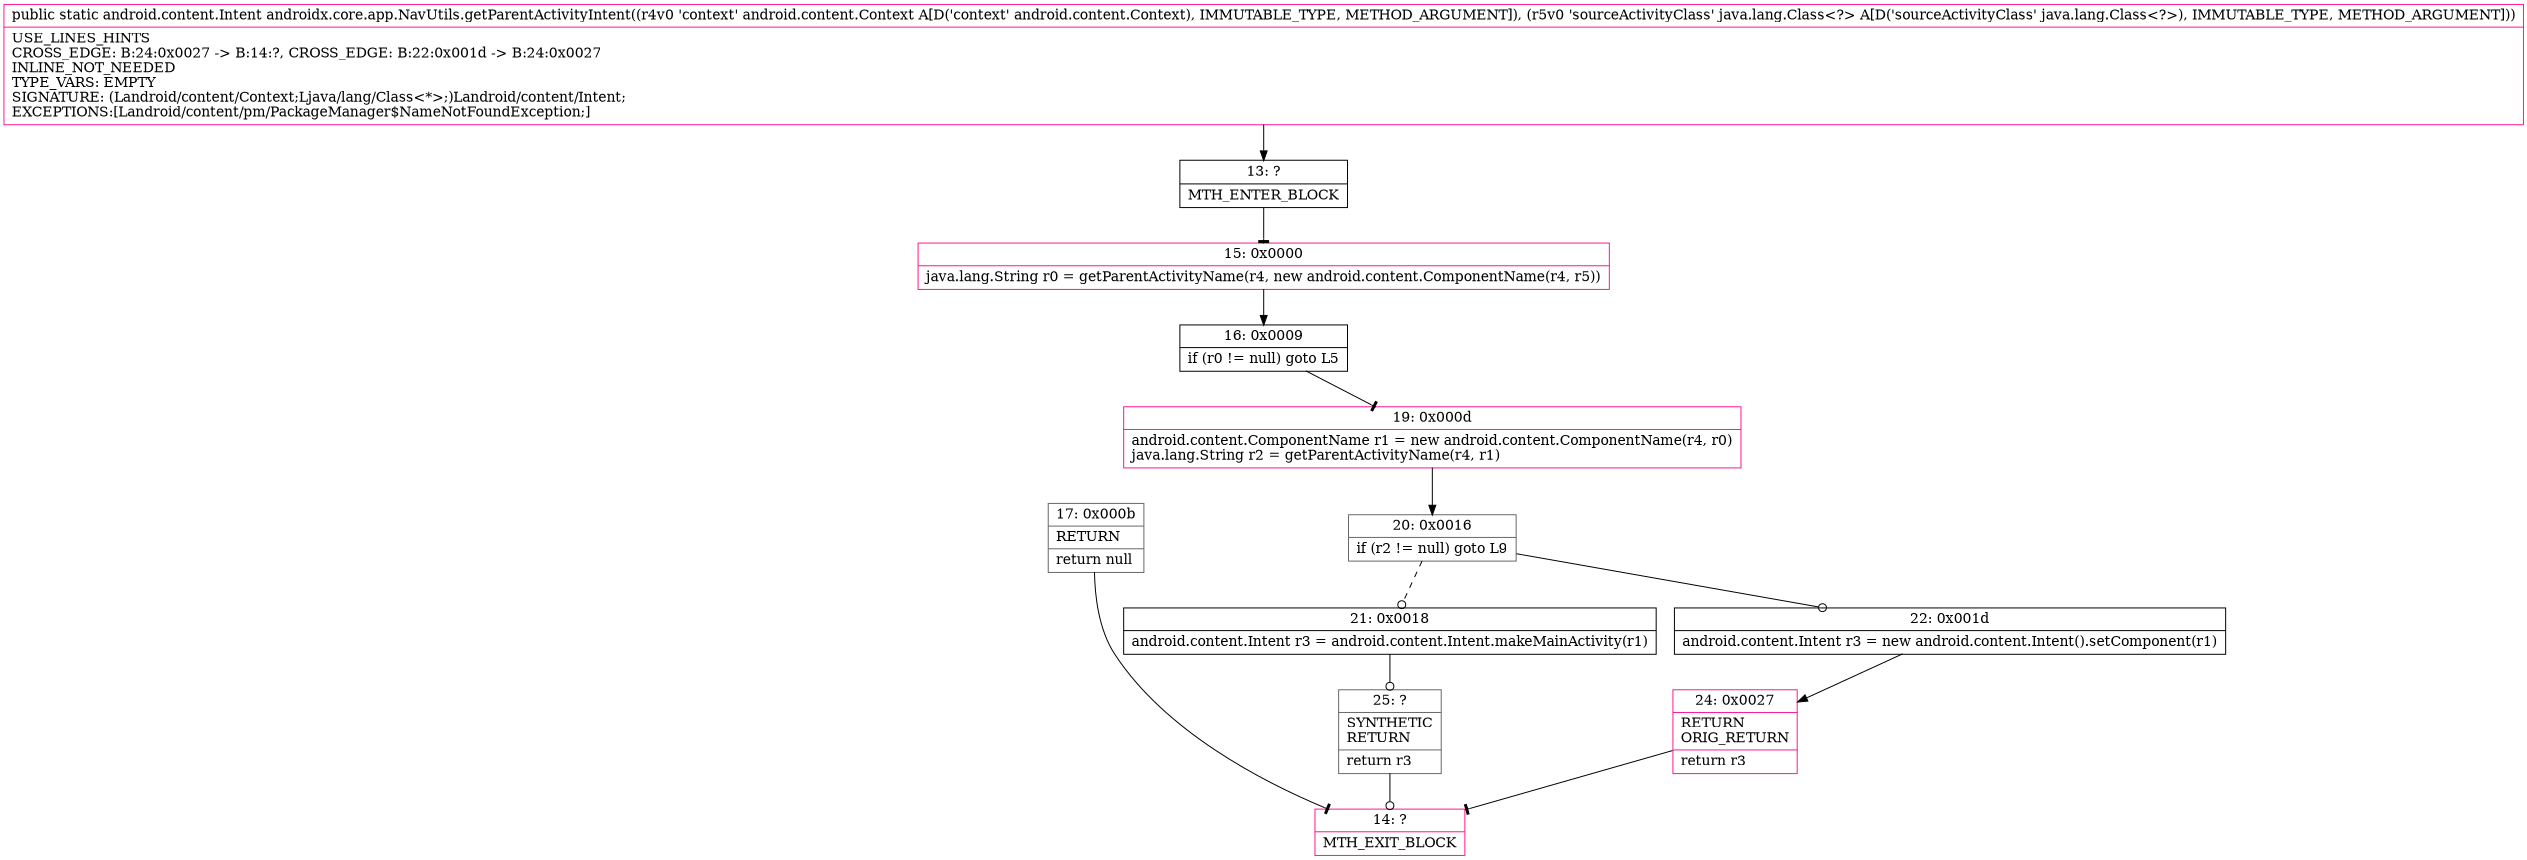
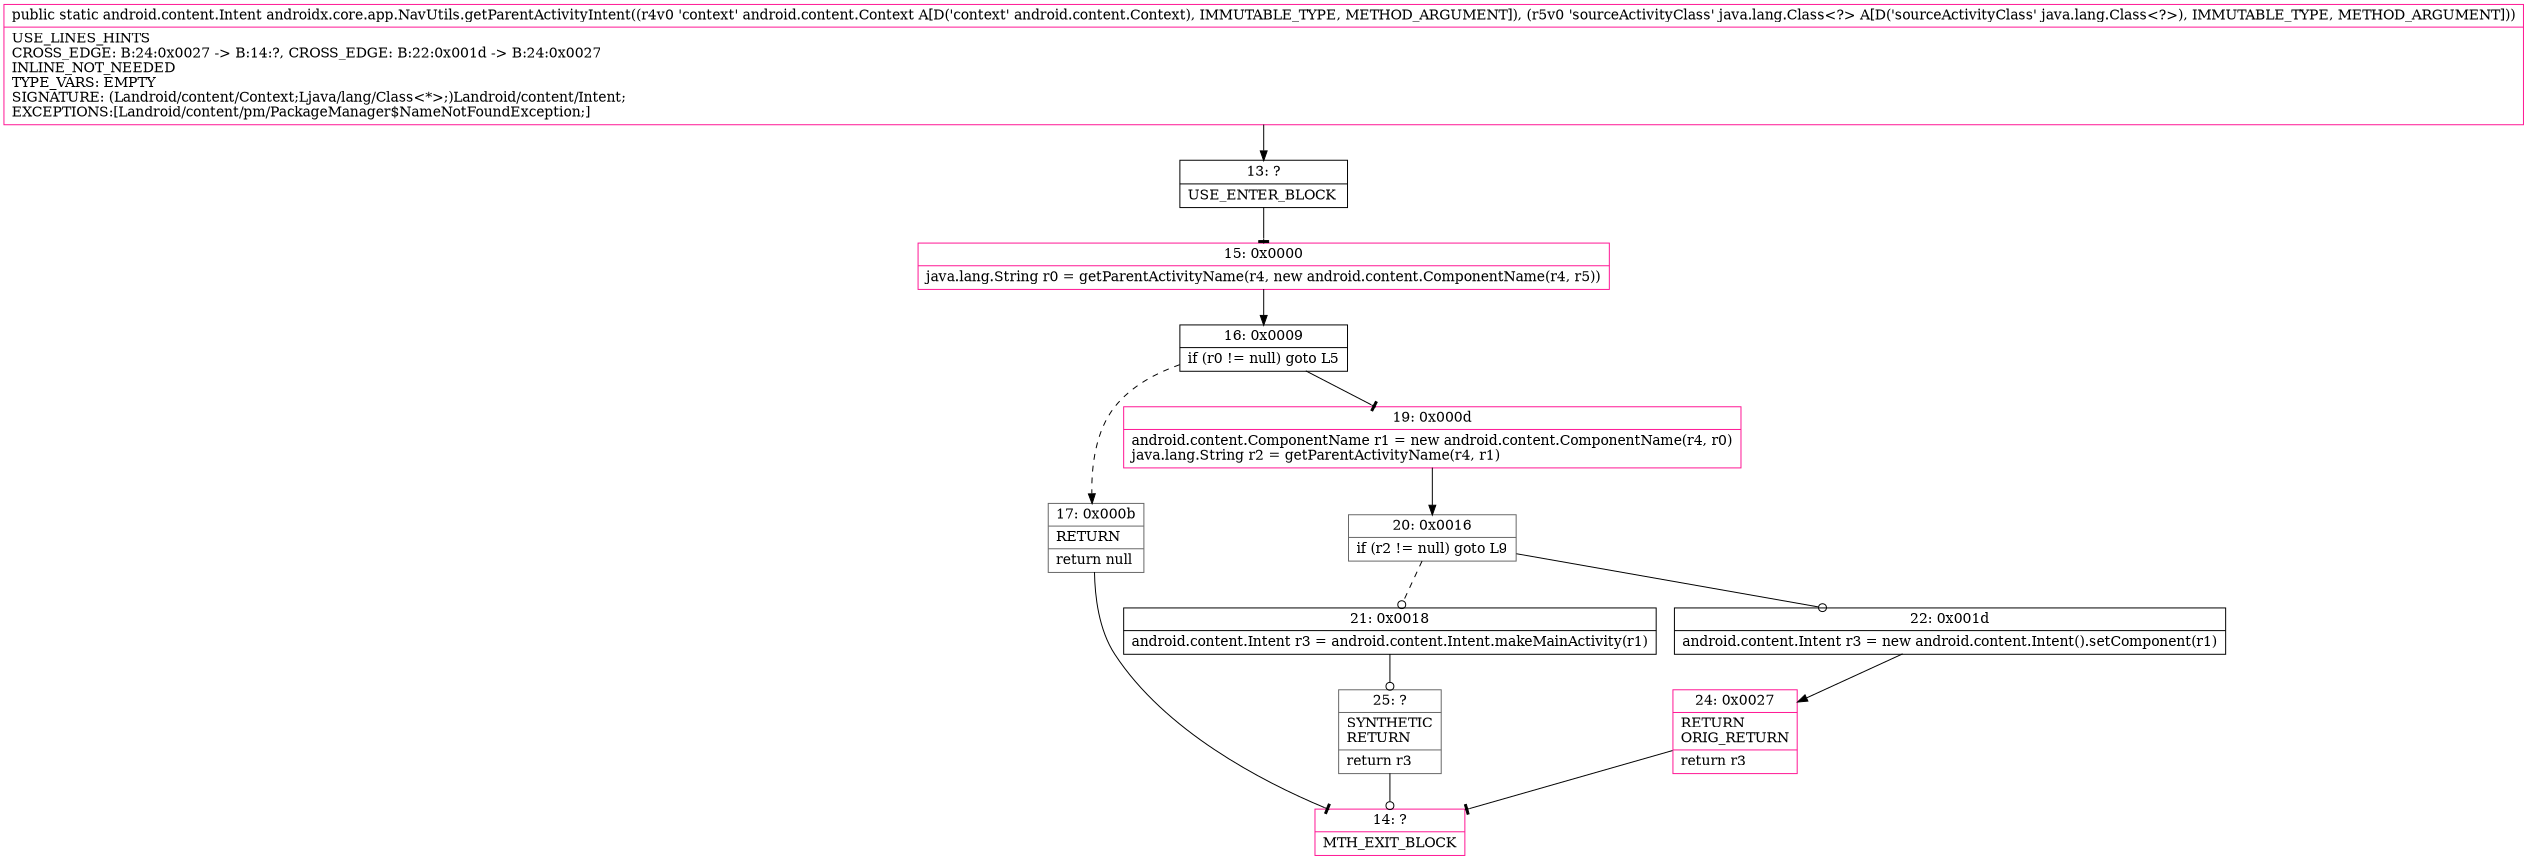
(1264, 195) -> (1262, 195)
none -> (1111, 412)
